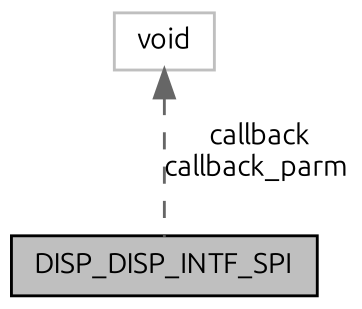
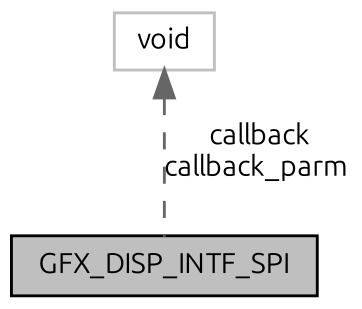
(164, 266) -> (164, 266)
